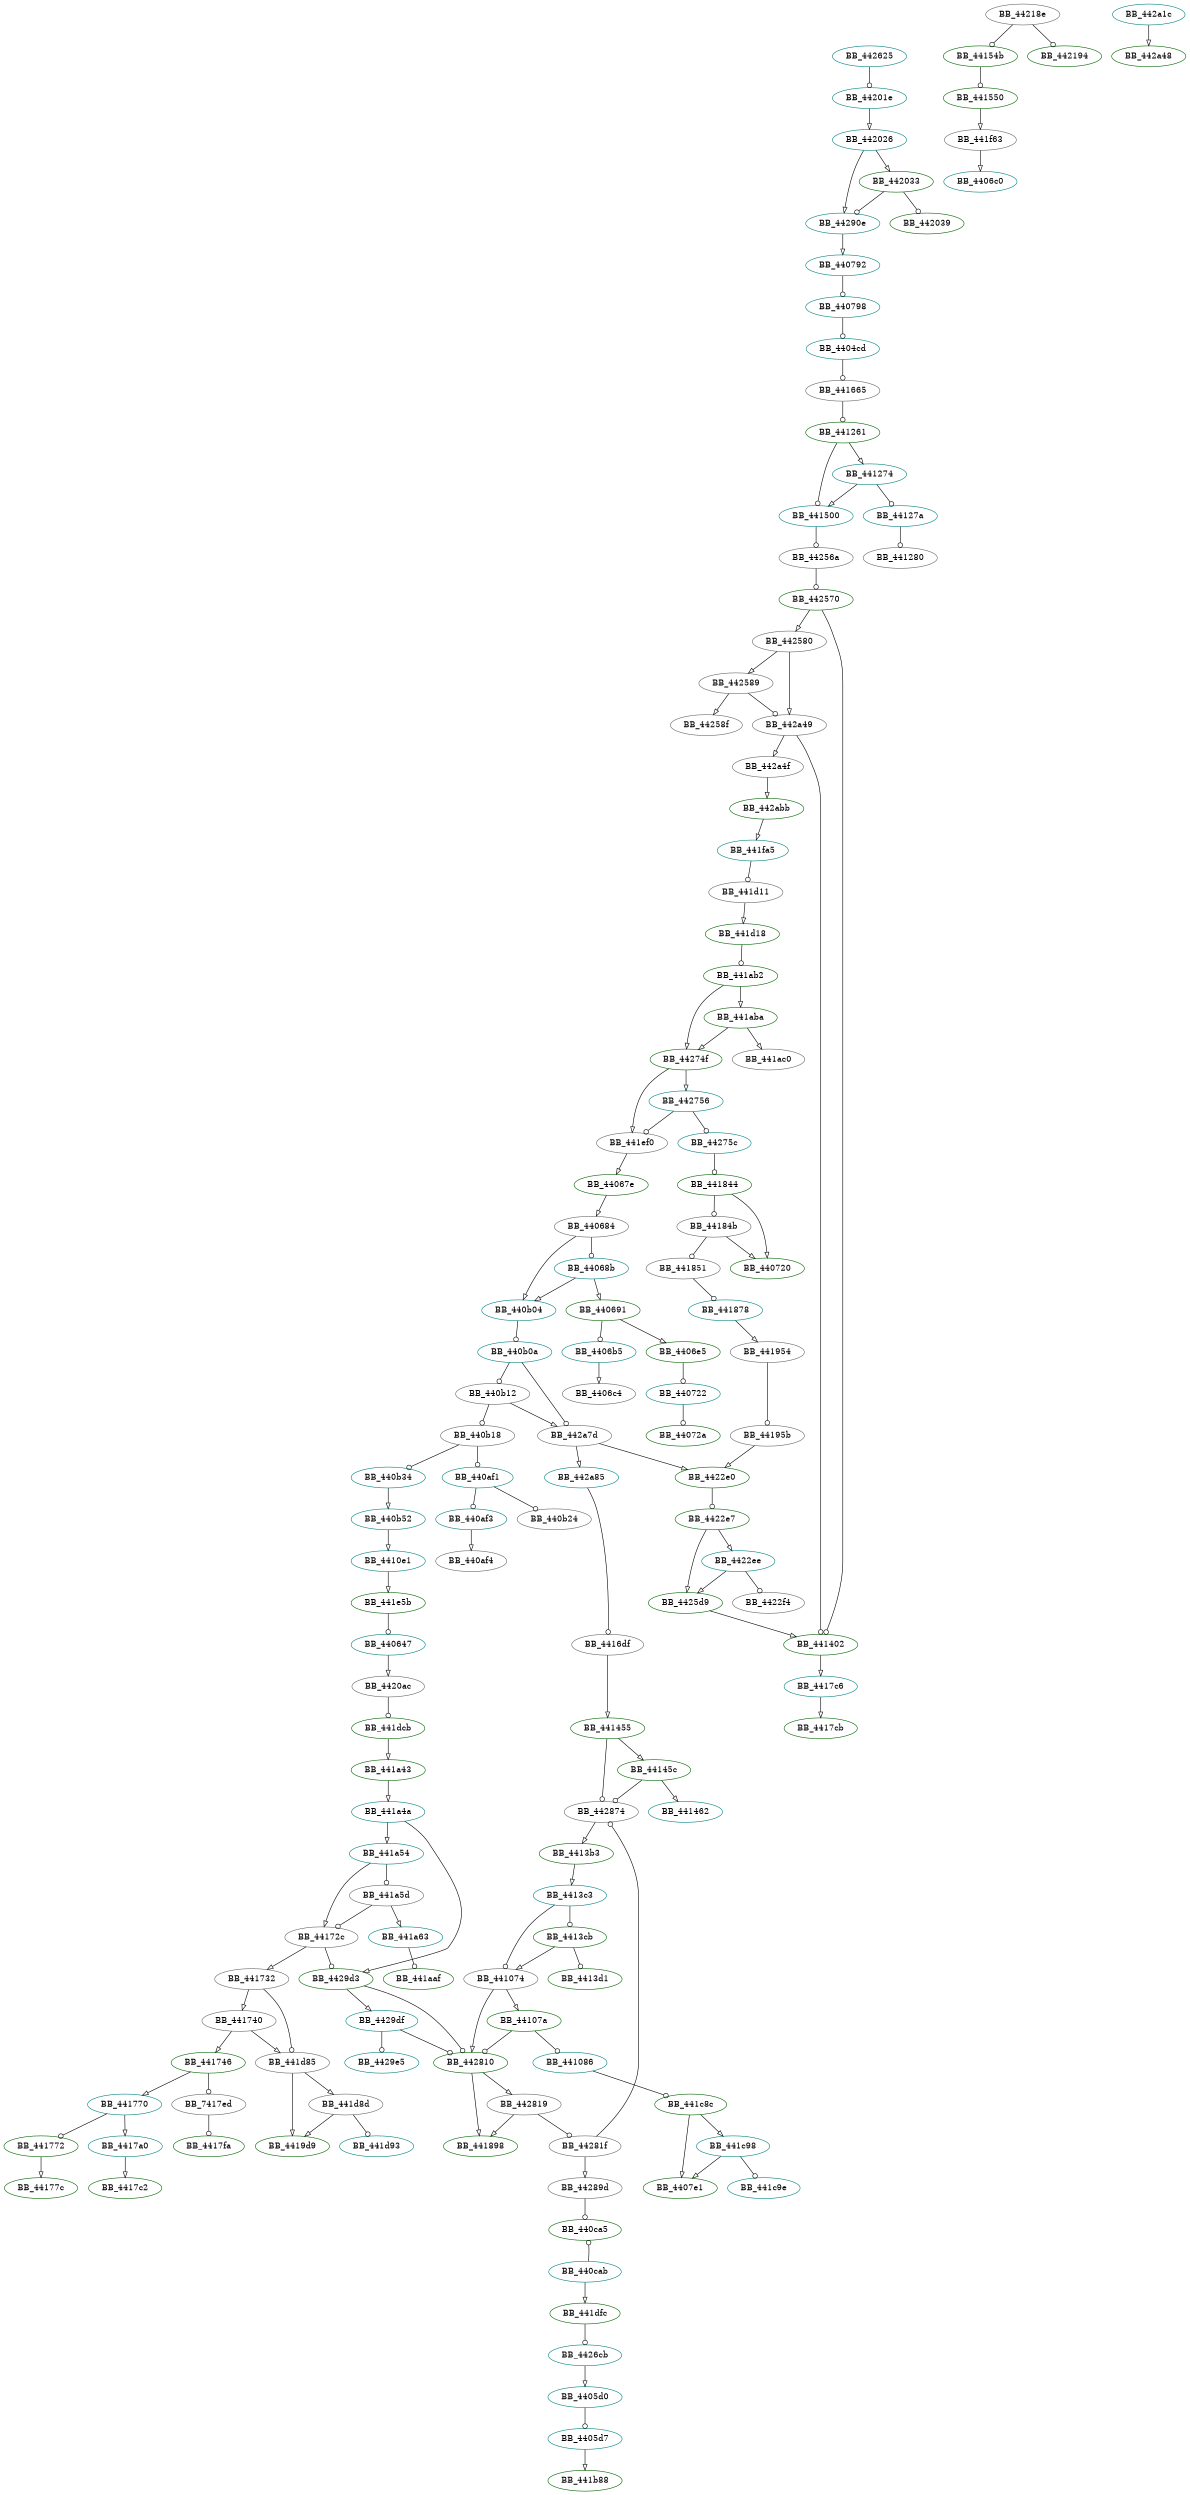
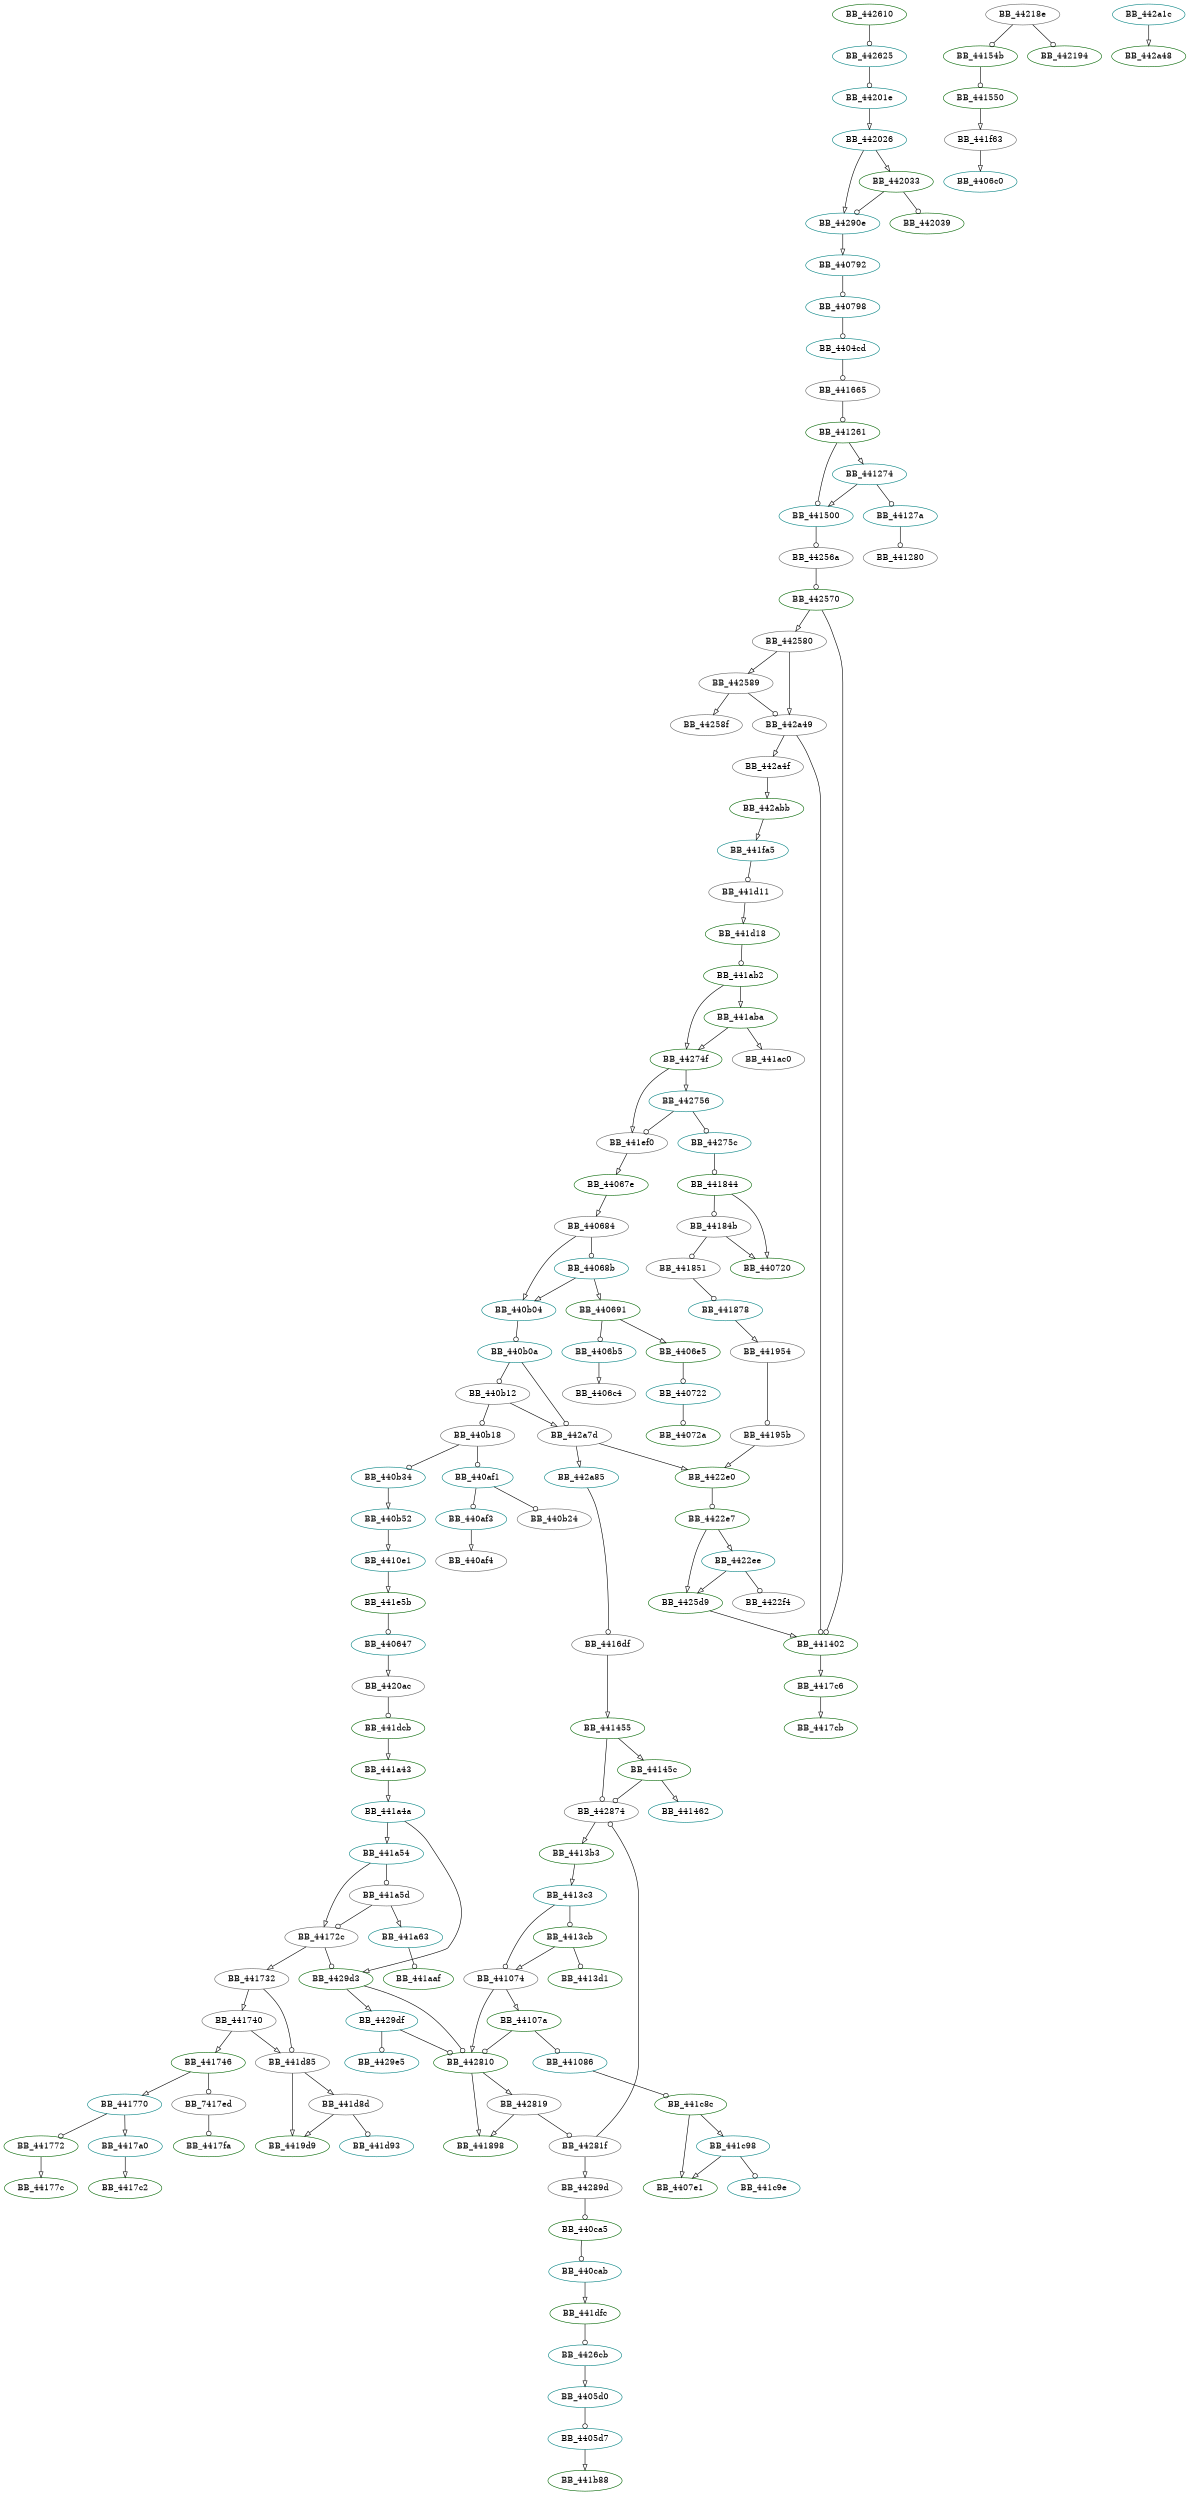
none -> (869, 15)
(821, 1687) -> (821, 1687)
(589, 2253) -> (581, 2248)
